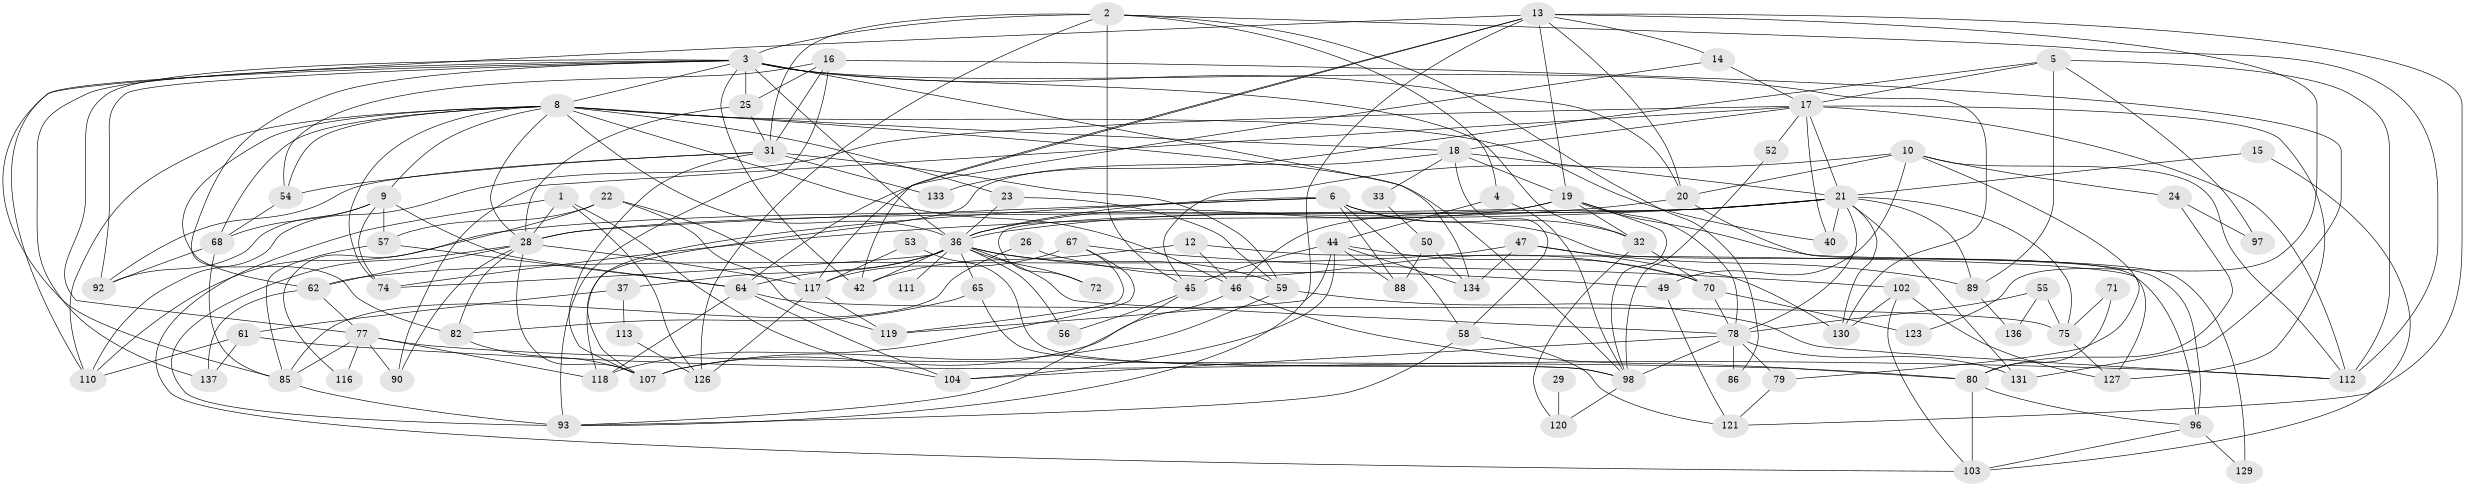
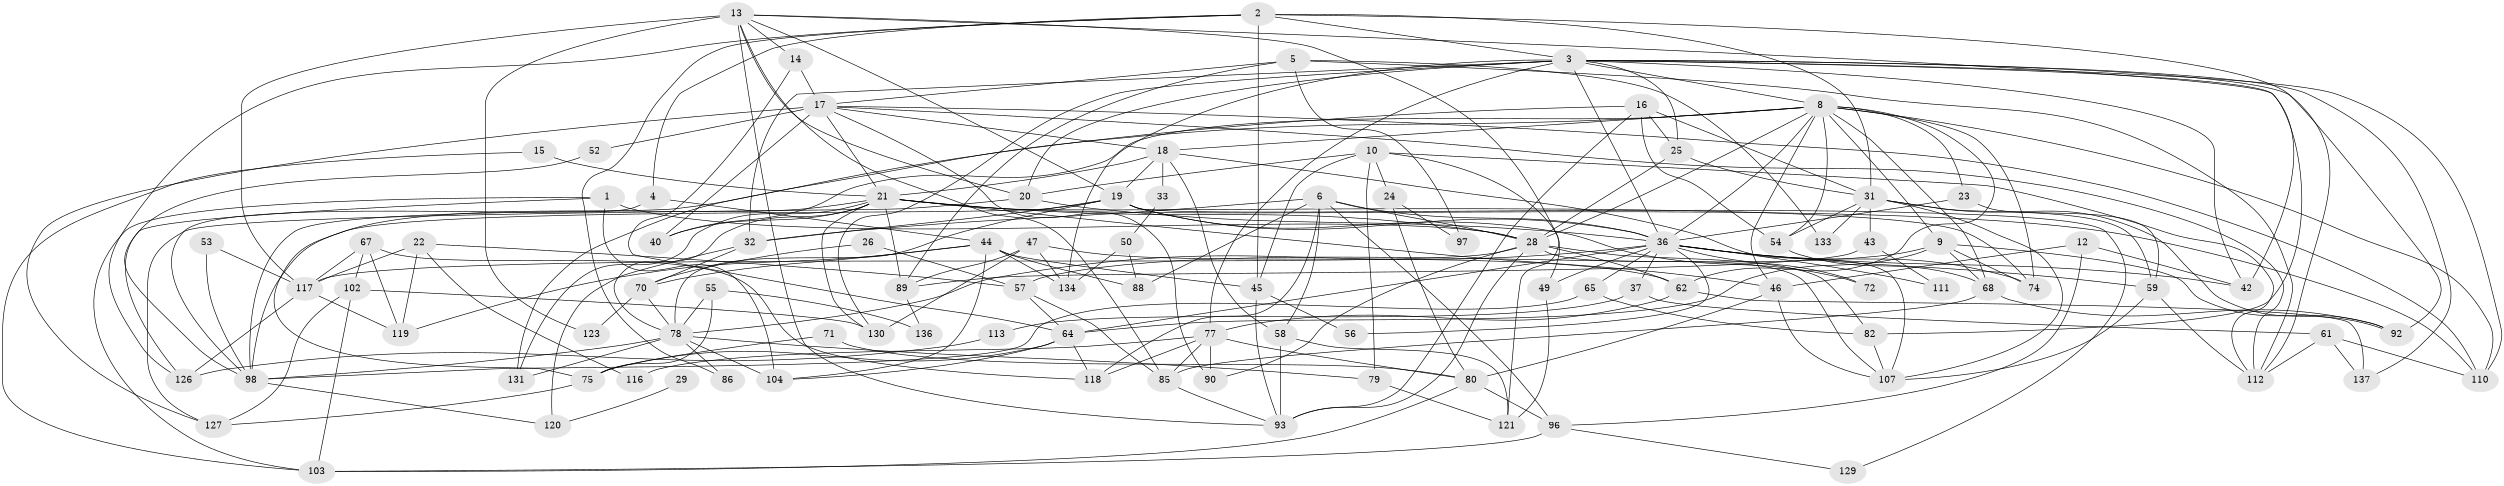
none -> (1870, 243)
(650, 311) -> (944, 266)
